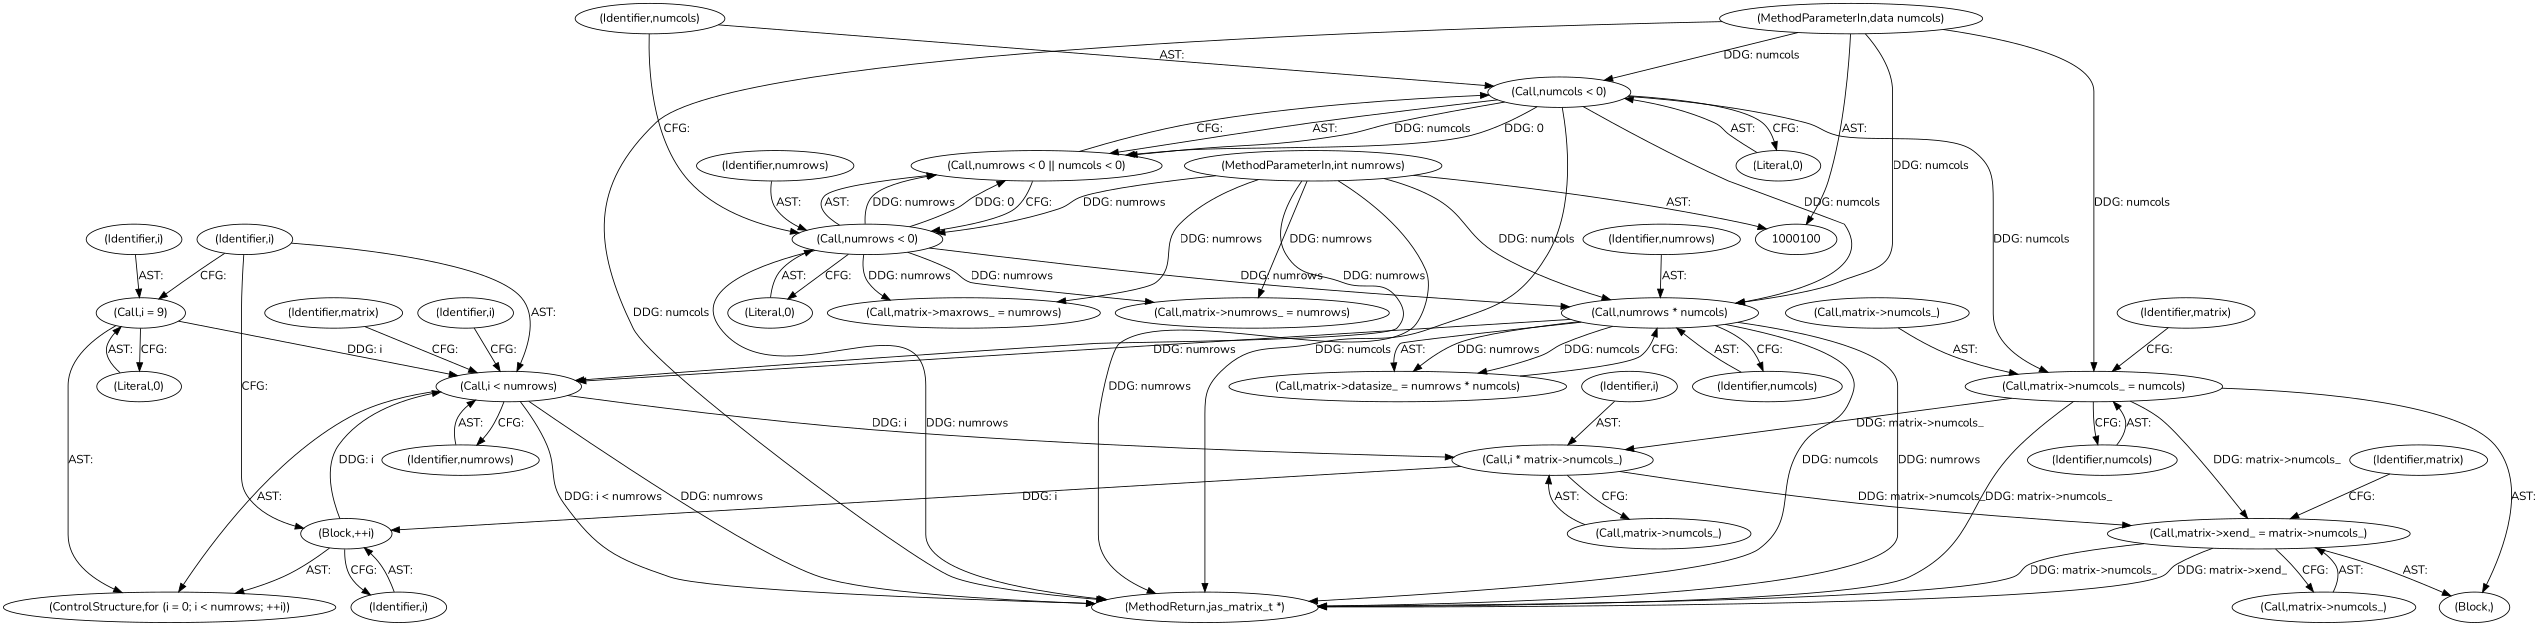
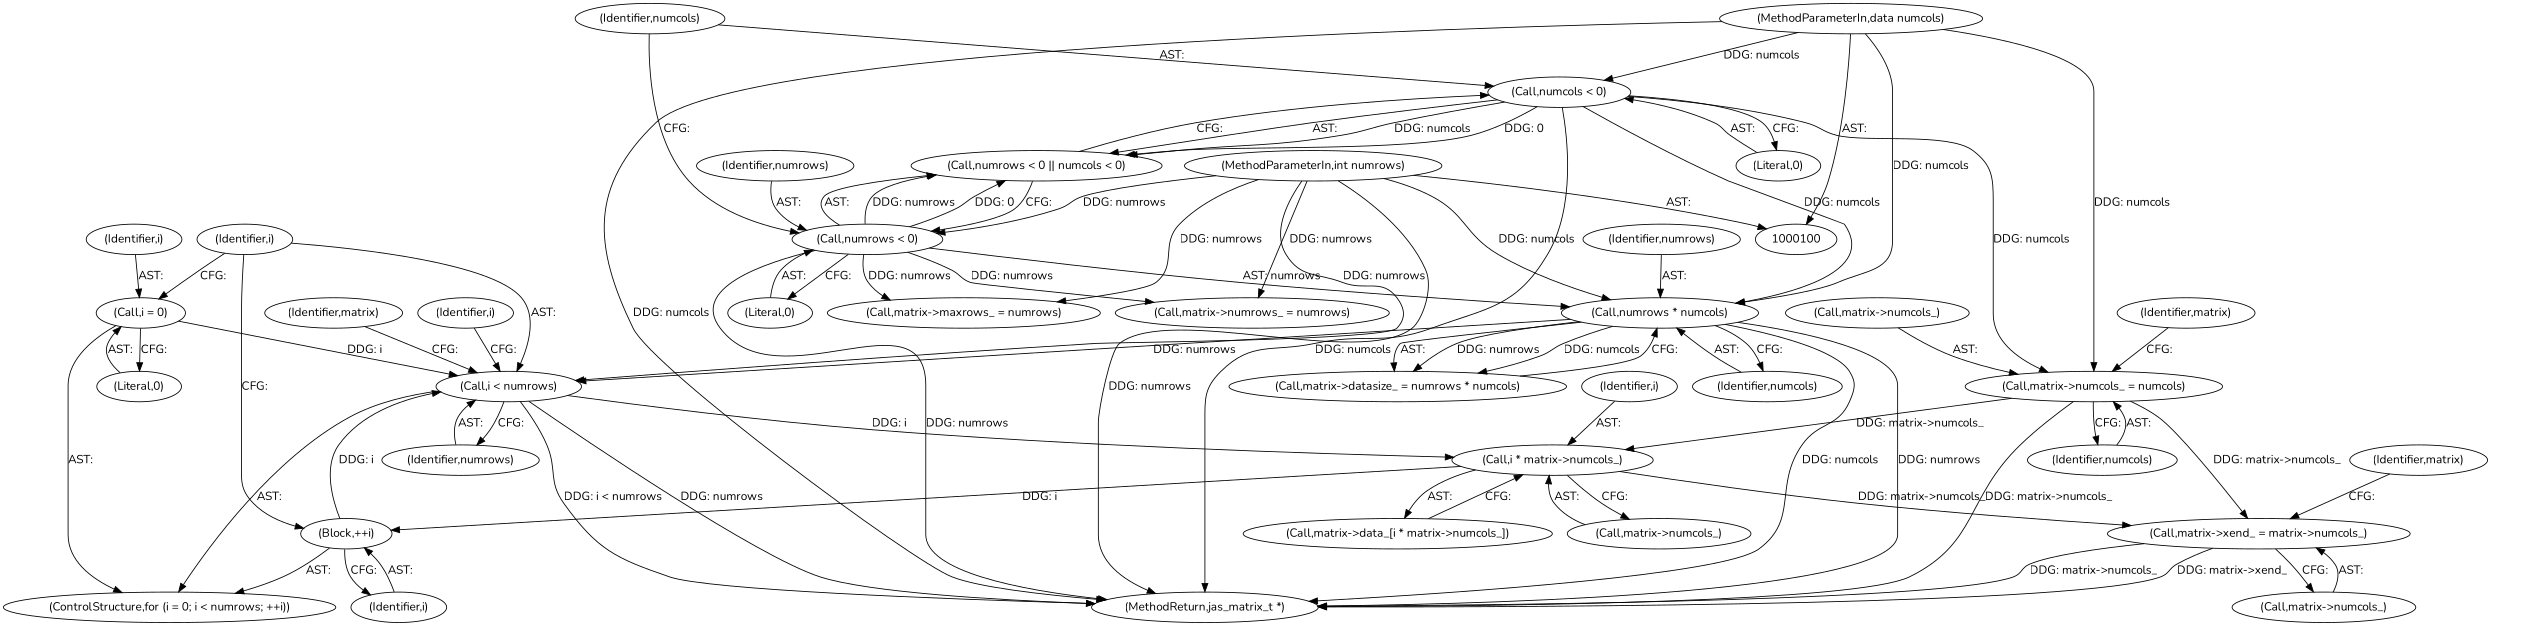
(1282, 276) -> (1282, 276)
(141, 313) -> (141, 313)
none -> (1398, 534)
(2474, 607) -> none
